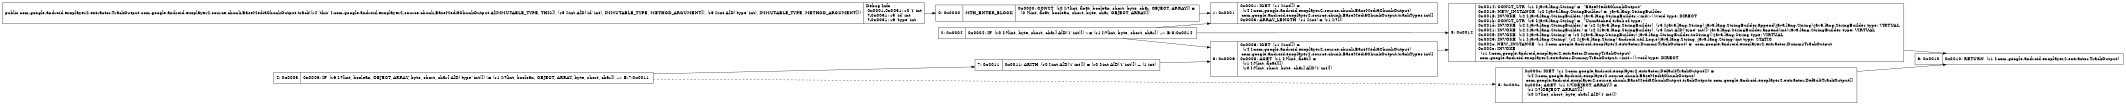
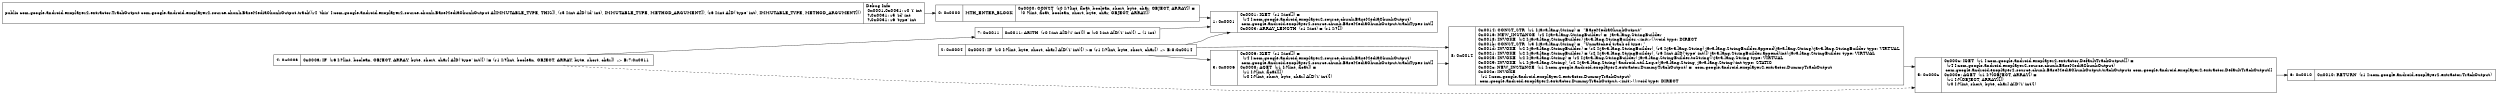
(1924, 52) -> (1908, 67)
(1184, 62) -> (1184, 28)
